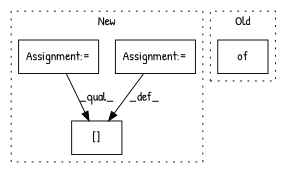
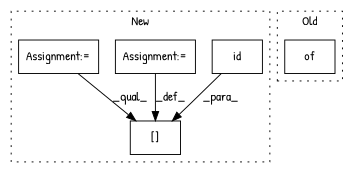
none -> (237, 57)
